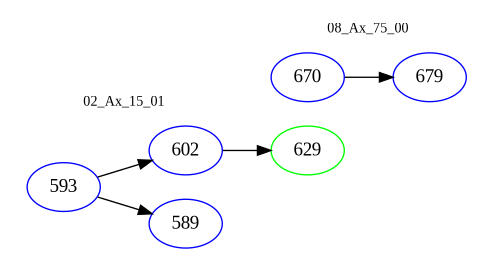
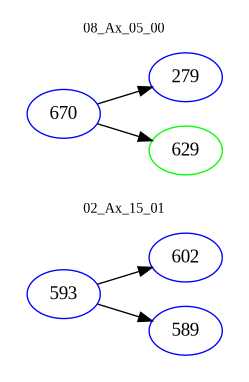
(369, 29) -> (125, 29)
(430, 77) -> (186, 77)
(242, 150) -> (118, 130)
